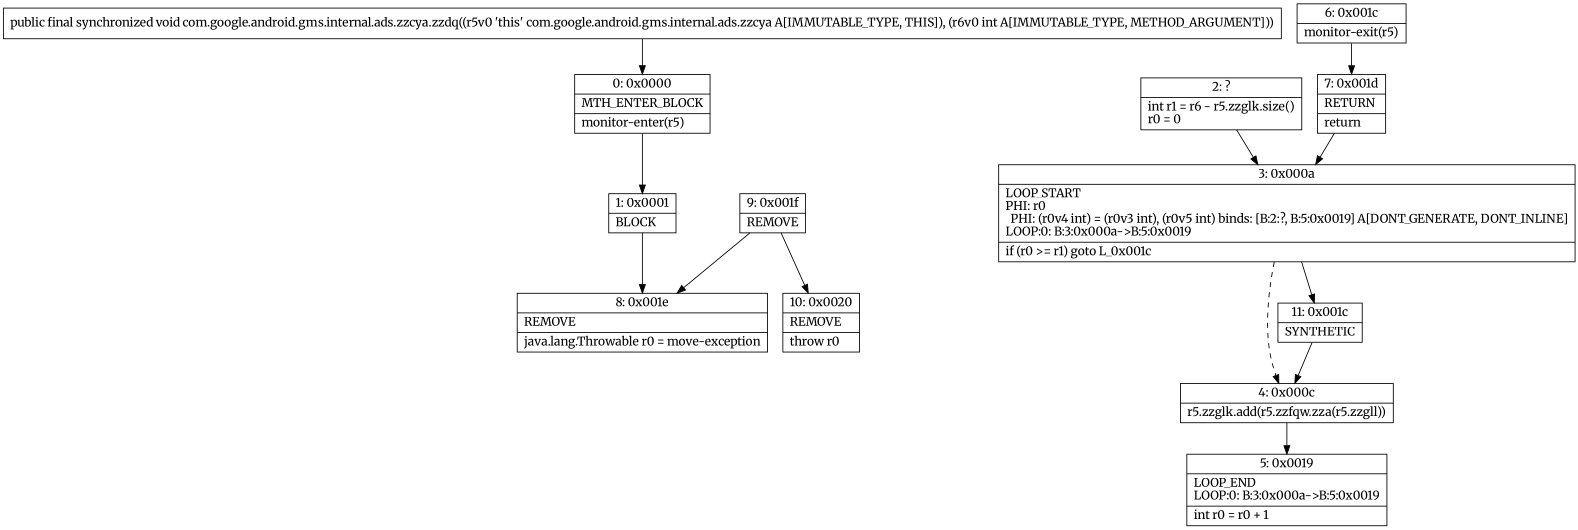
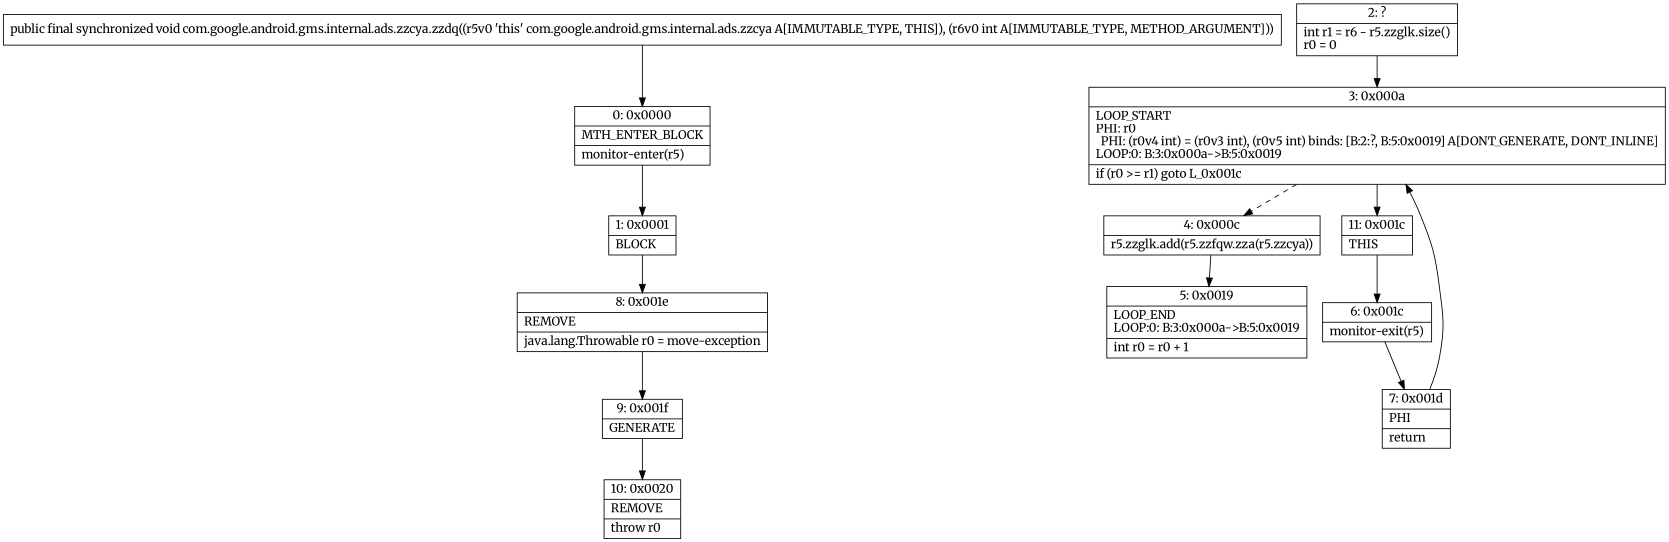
(1350, 103) -> (1400, 418)
(773, 223) -> (642, 428)
(717, 260) -> (642, 371)
(1320, 332) -> (1363, 245)
(1305, 359) -> (1377, 274)
(1287, 412) -> (1212, 245)
